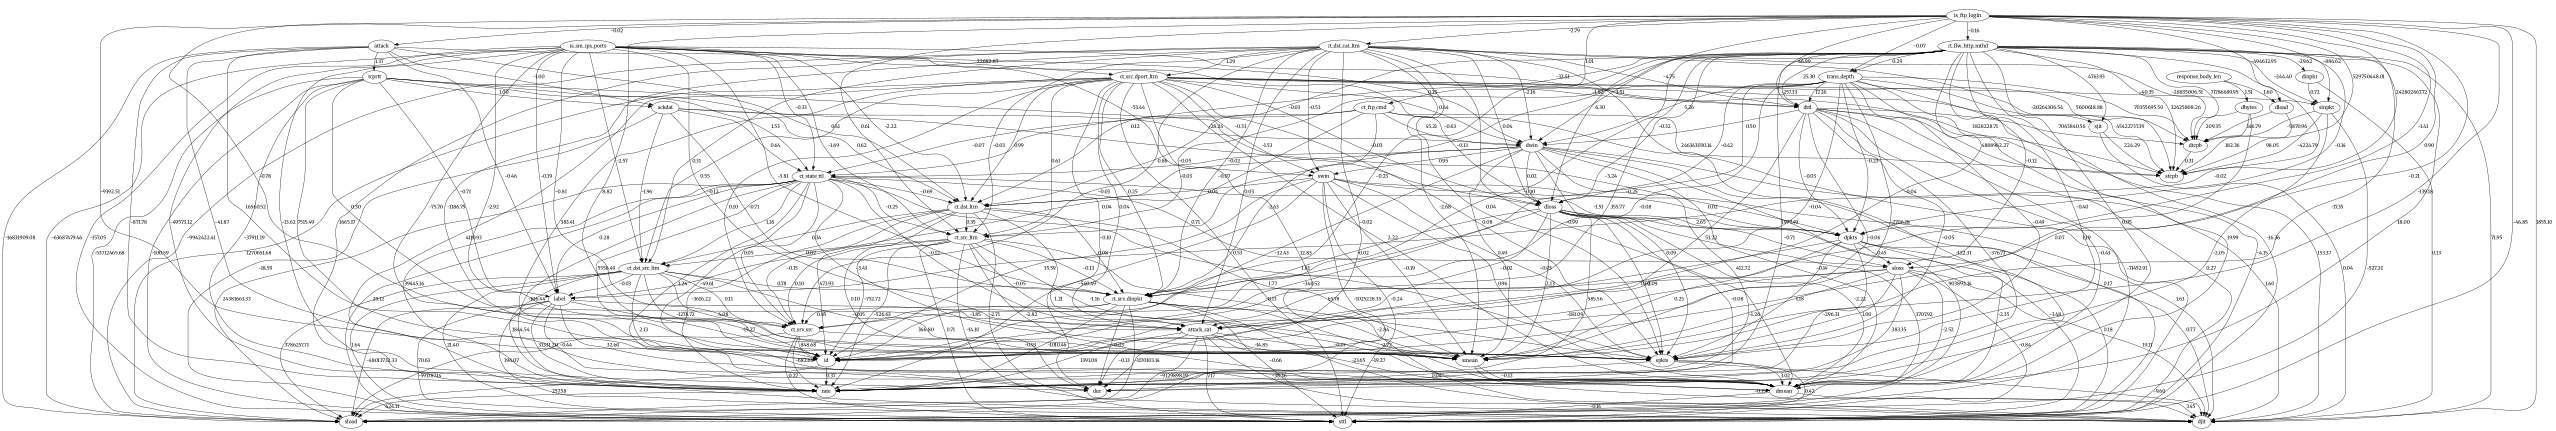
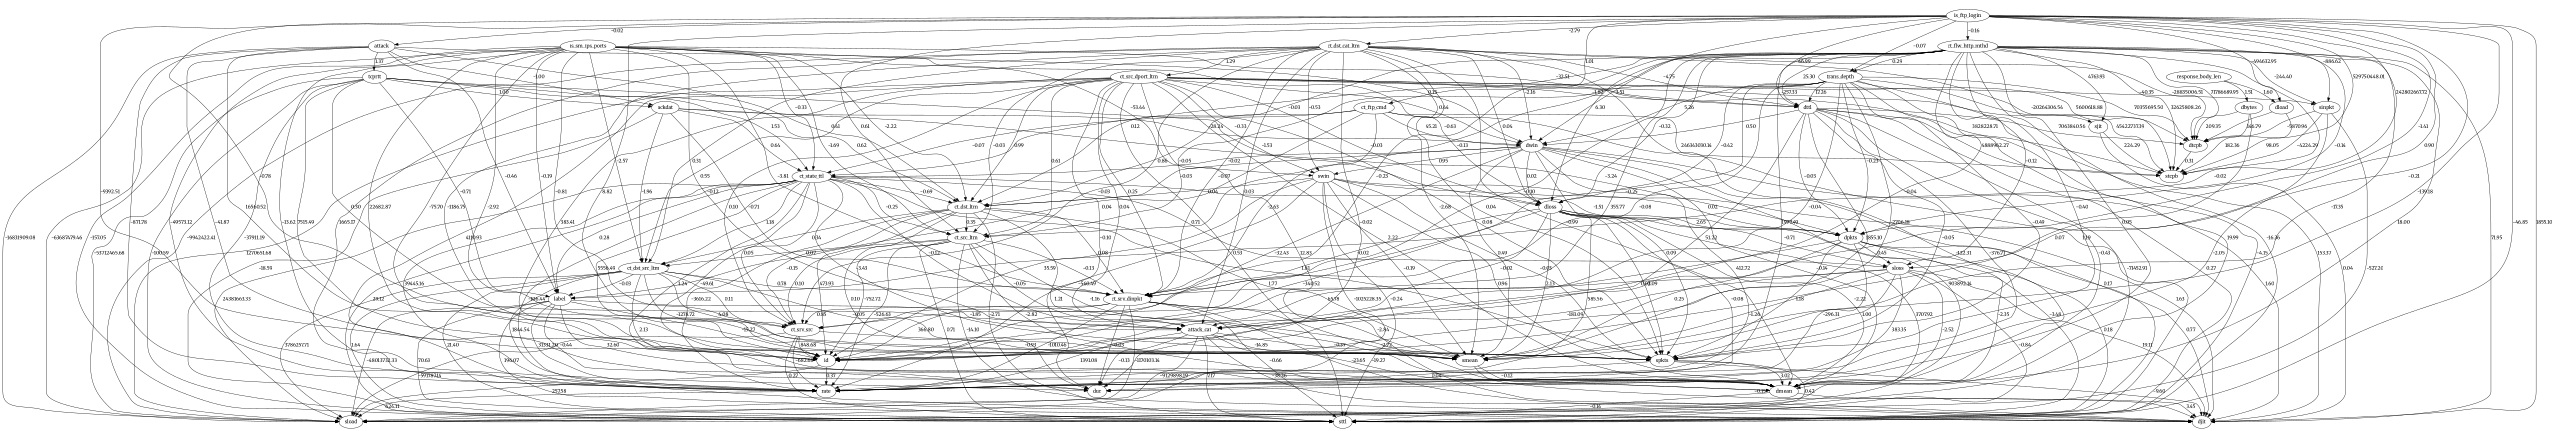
(937, 61) -> (388, 288)
(2310, 77) -> none
(2307, 146) -> (2307, 146)
(1874, 238) -> (1874, 238)
(1312, 312) -> none
